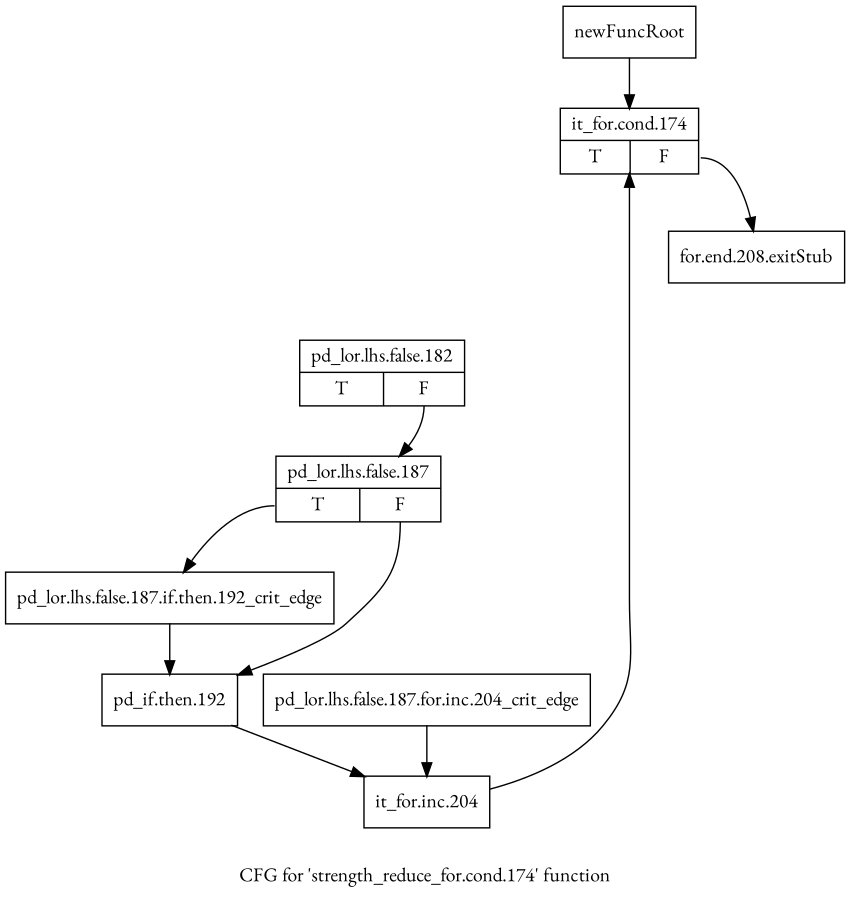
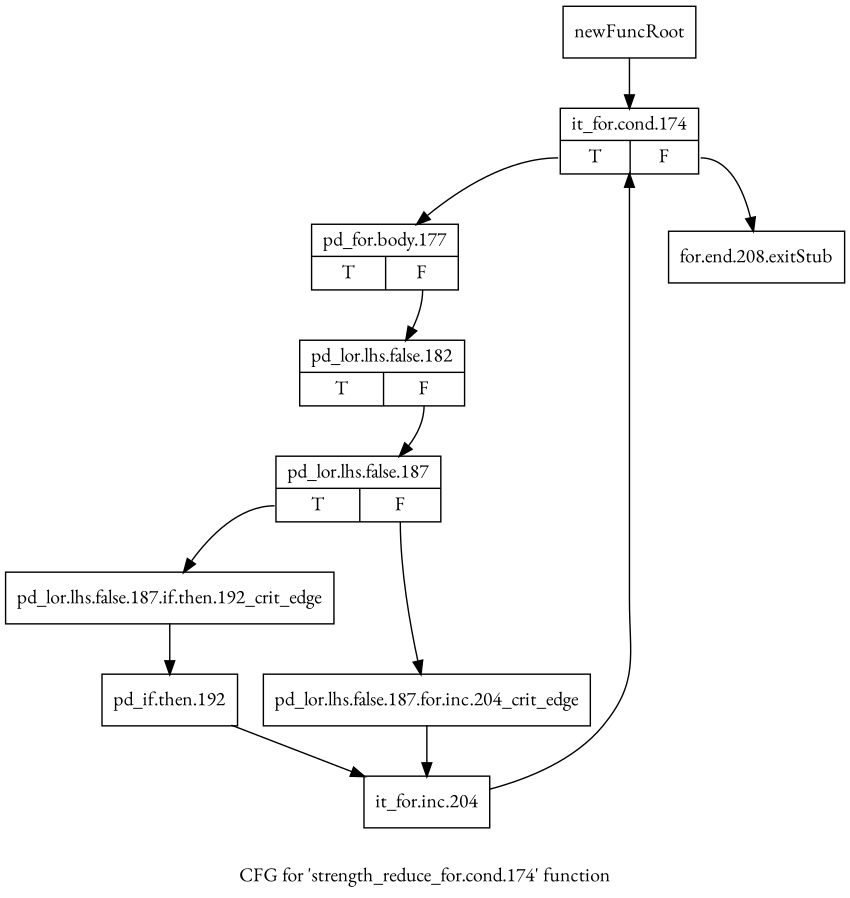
none -> (385, 257)
(351, 619) -> (406, 592)
